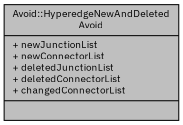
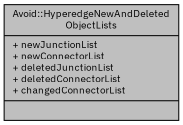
(91, 25) -> (91, 25)
